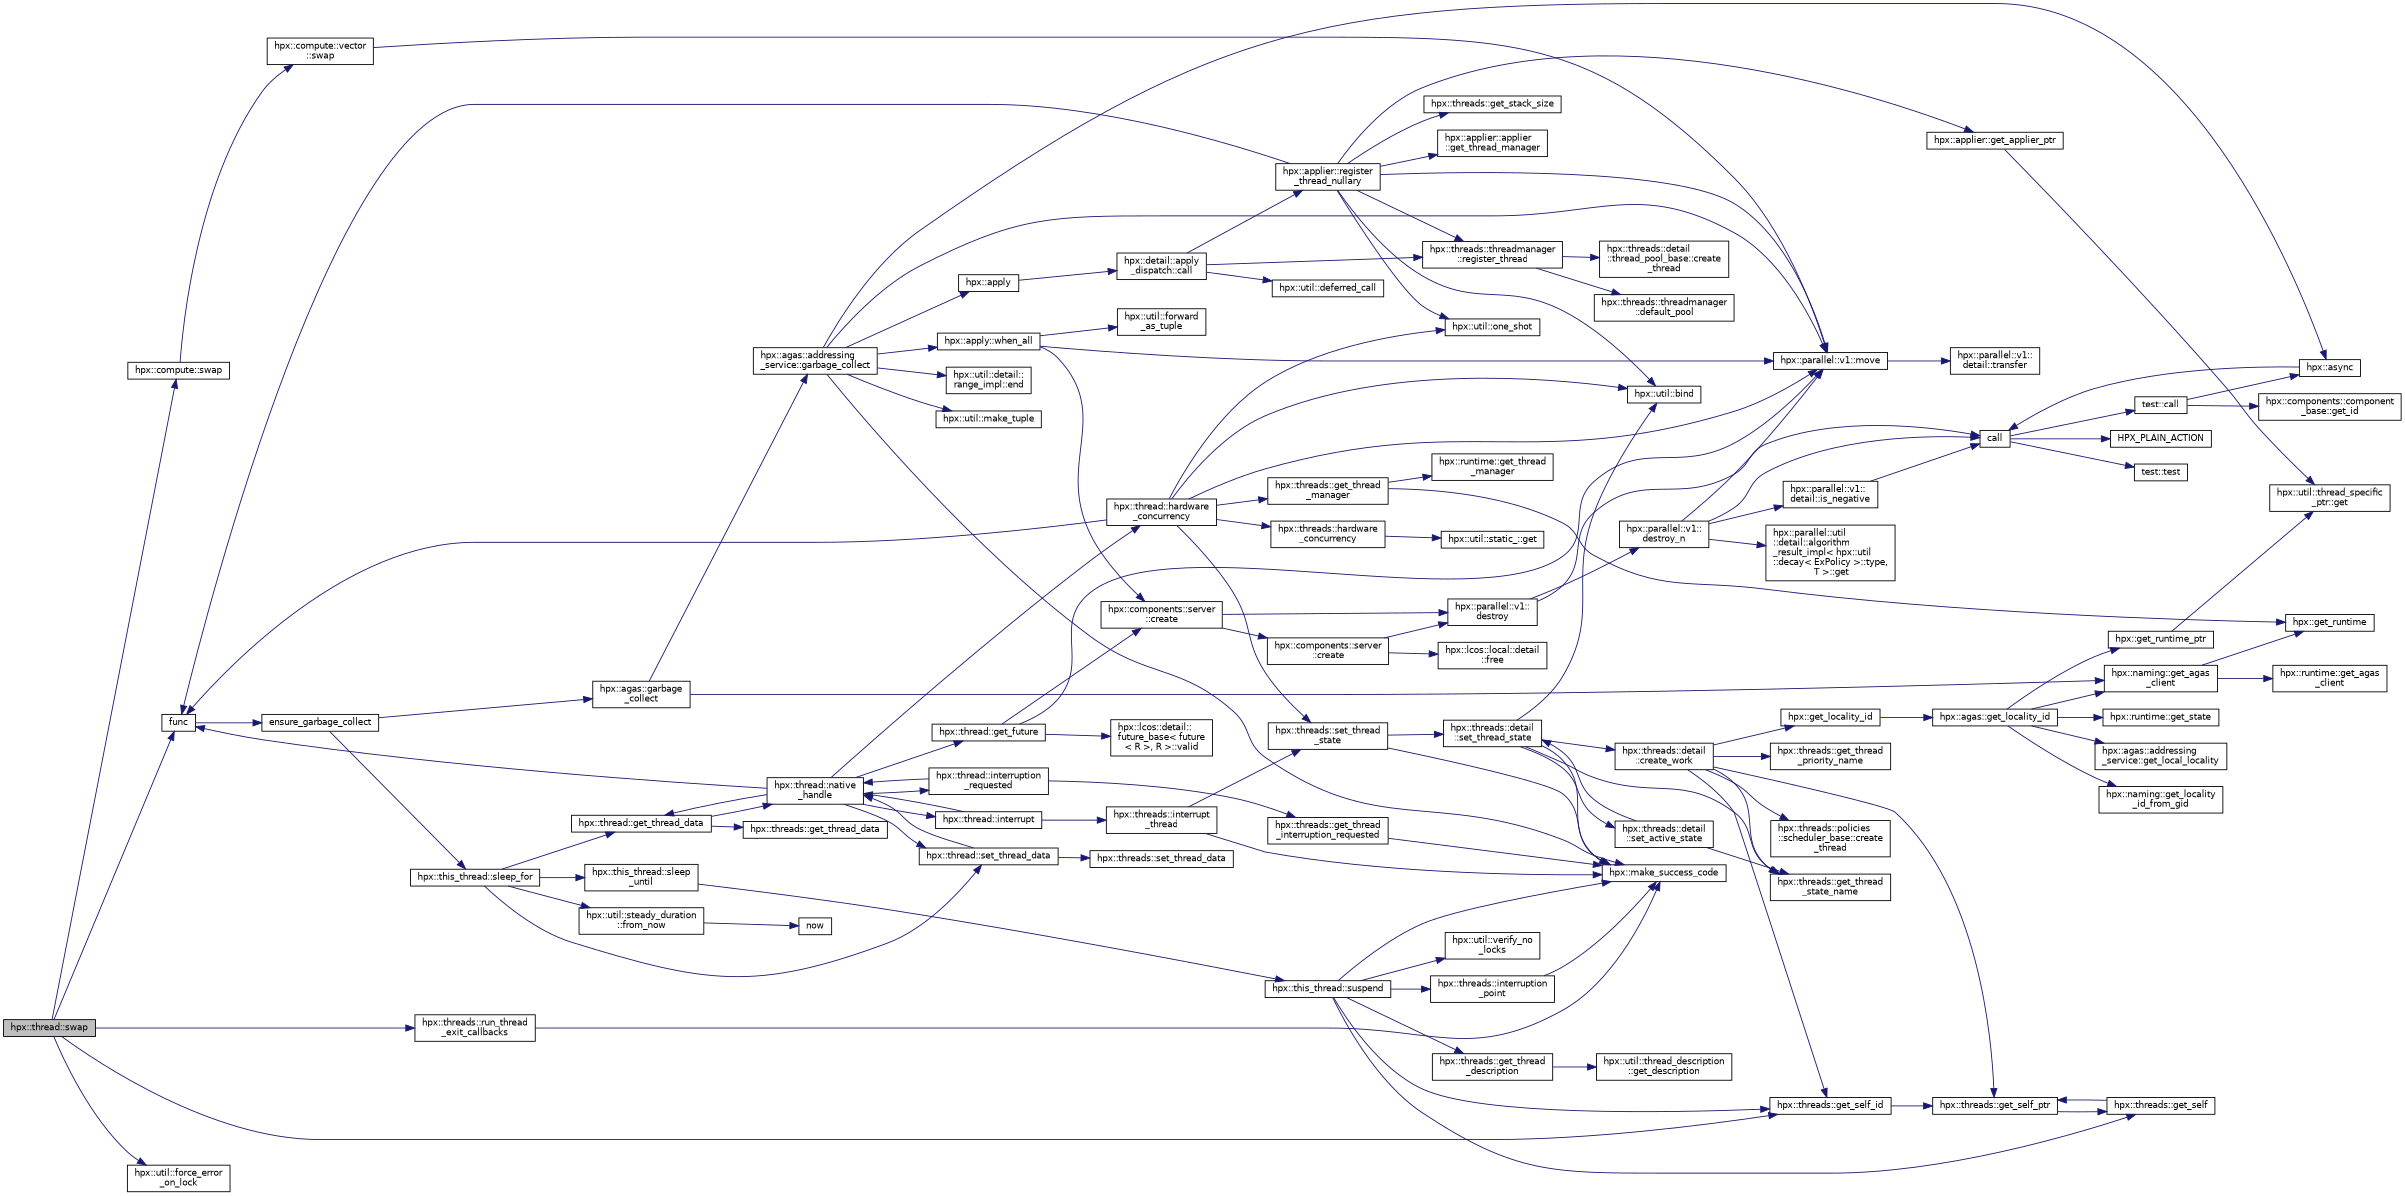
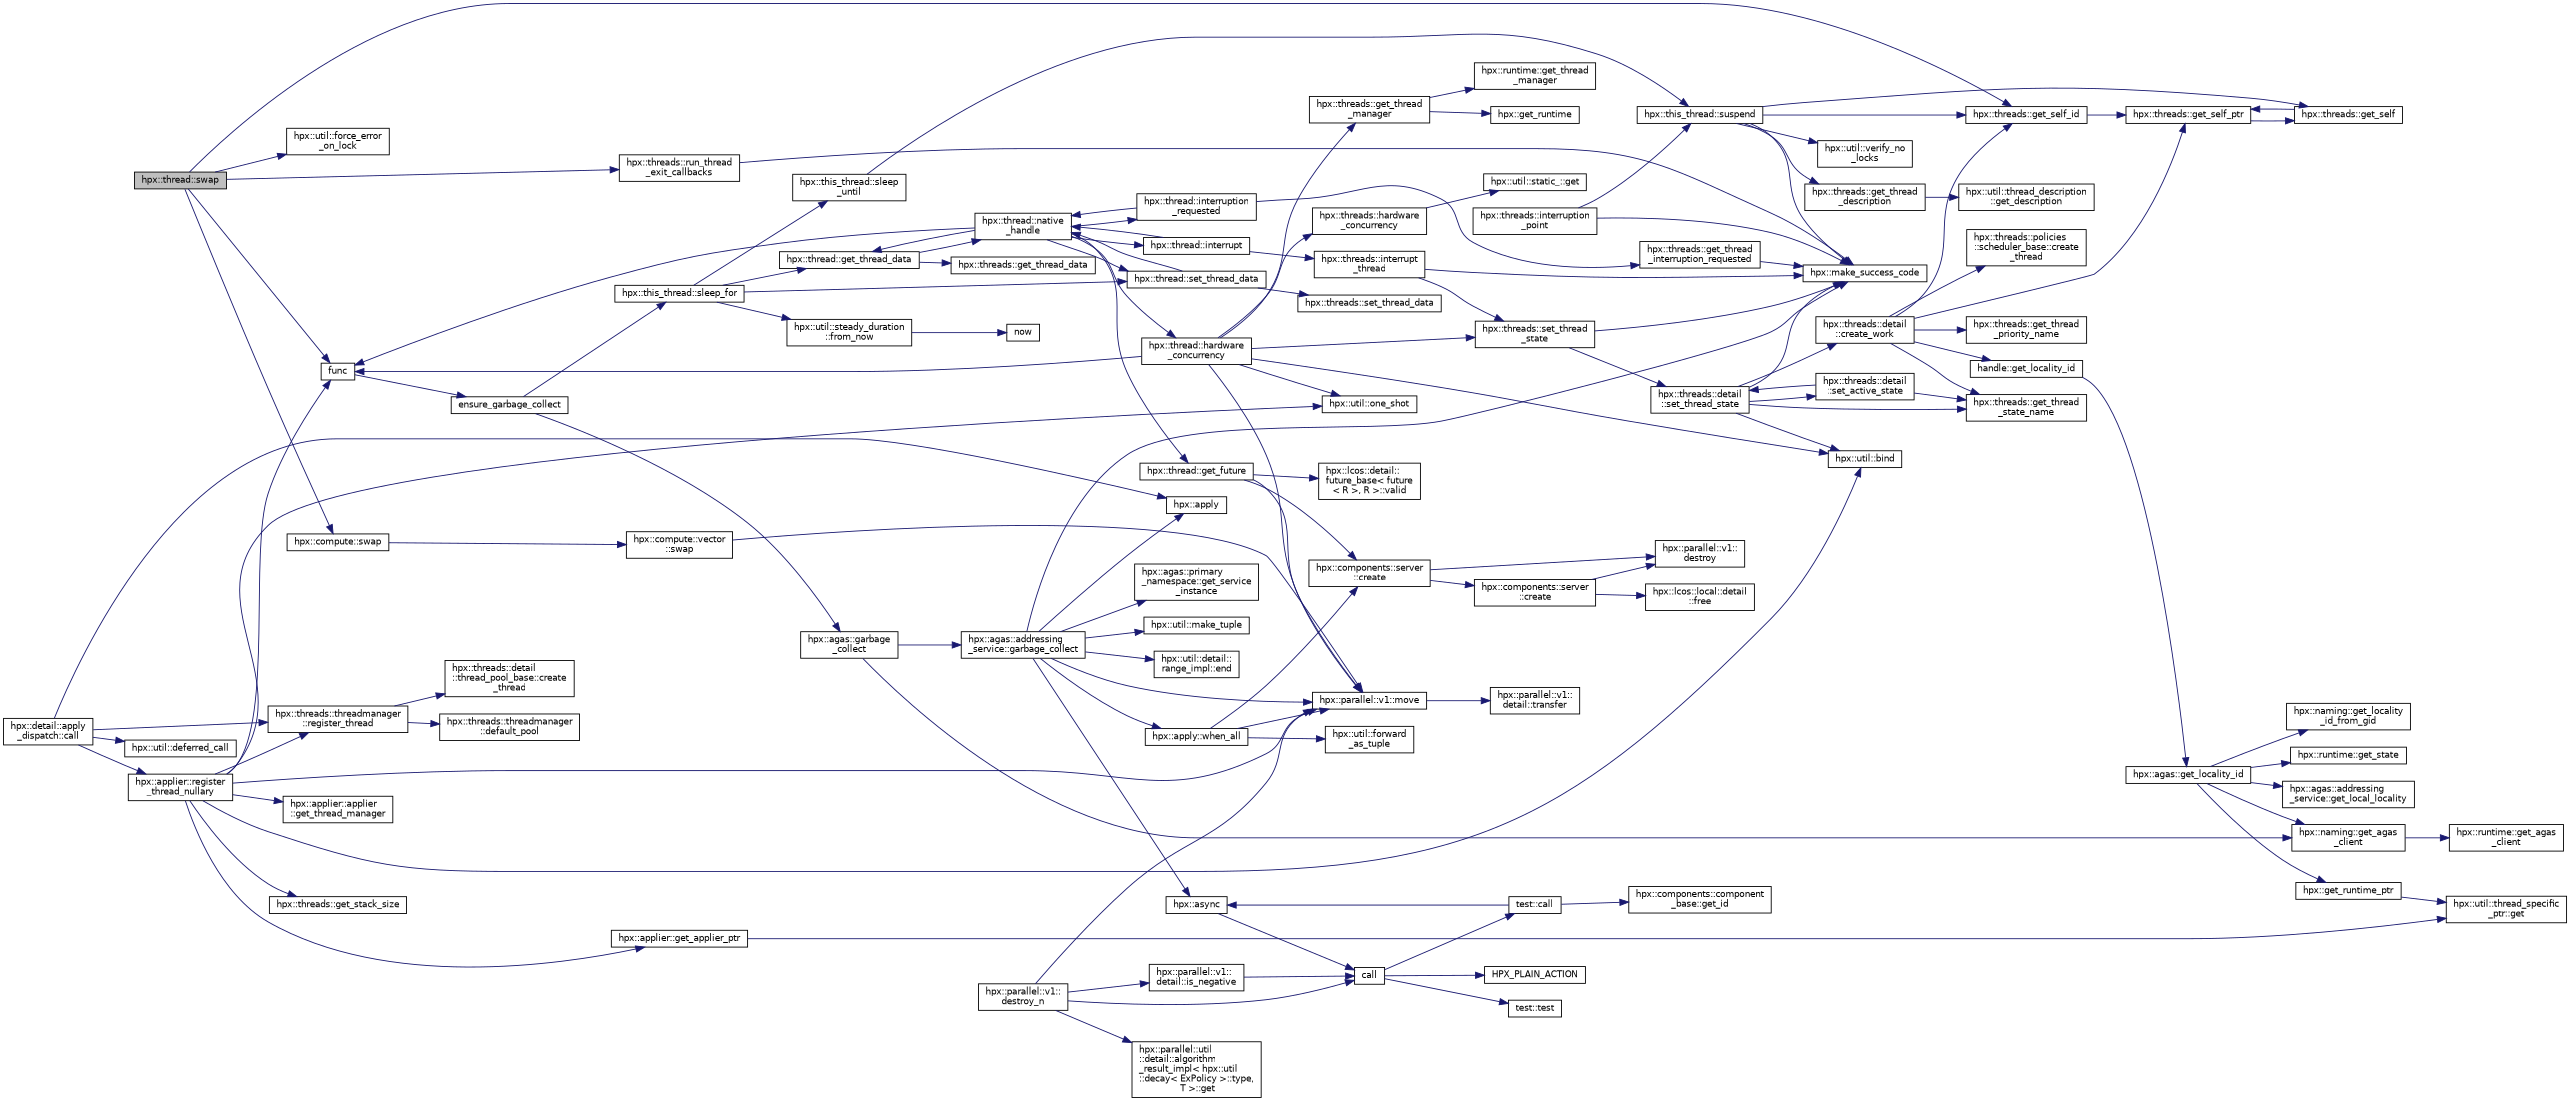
(1064, 276) -> (541, 439)
(1719, 481) -> none
(1576, 579) -> none
none -> (1197, 582)
(2248, 650) -> none
(1830, 718) -> (2026, 369)
(1406, 989) -> (1635, 173)
